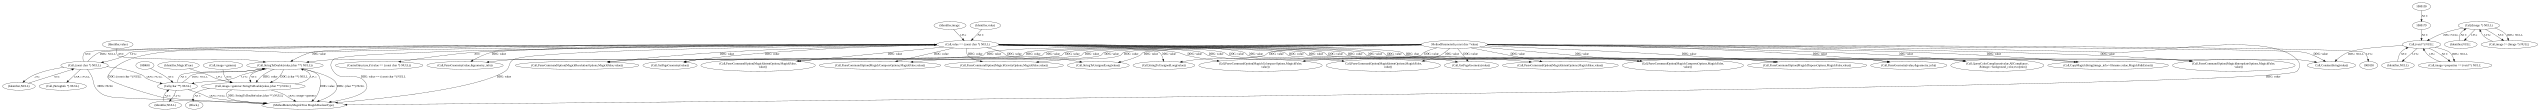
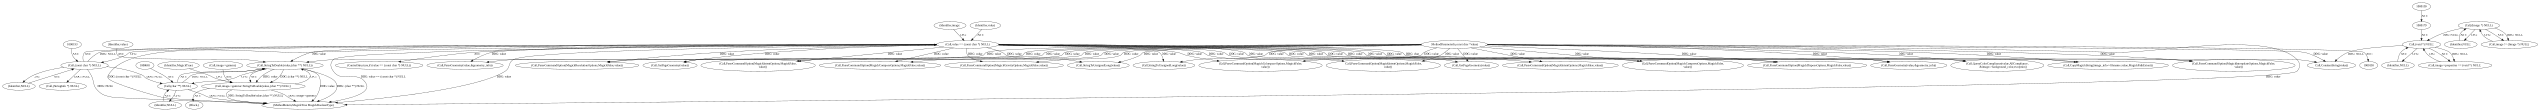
none -> (72, 44)
(2370, 54) -> (2370, 54)
